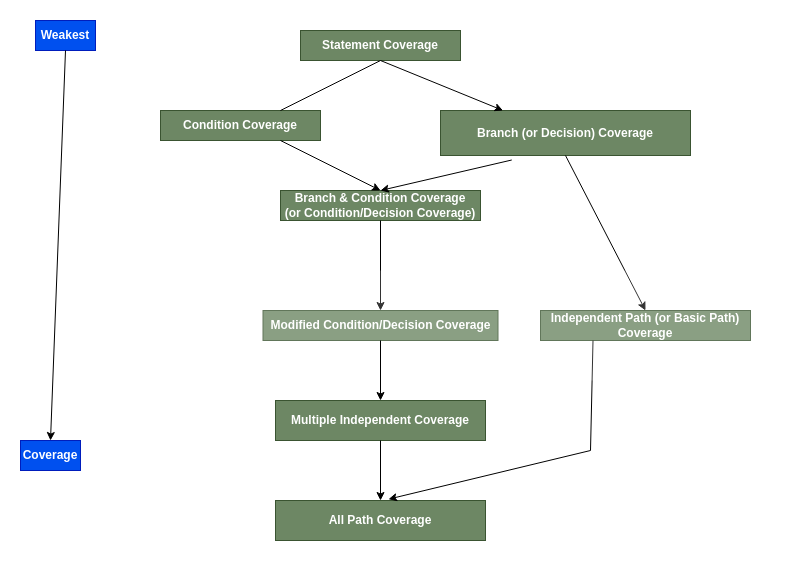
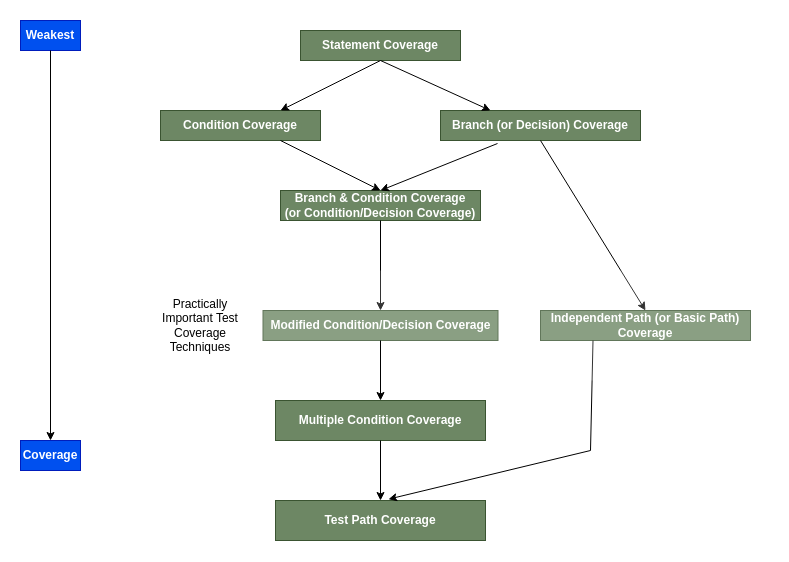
(66, 36) -> (51, 36)
(285, 108) -> (288, 107)
(566, 133) -> (541, 126)
none -> (201, 326)
(381, 421) -> (381, 421)
(381, 521) -> (381, 521)
